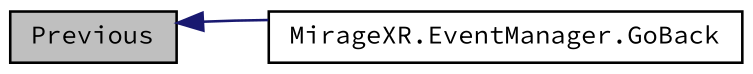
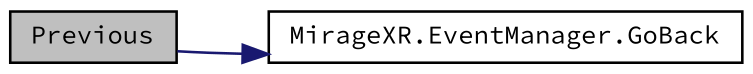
(236, 21) -> (210, 53)
